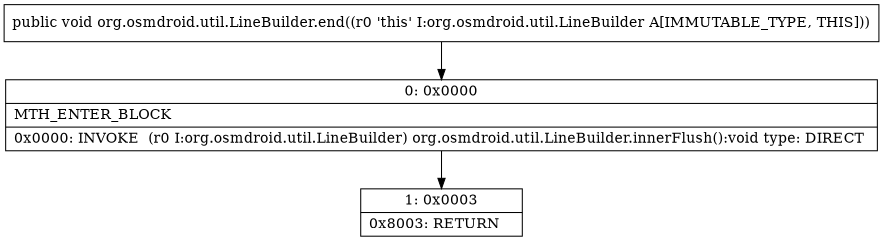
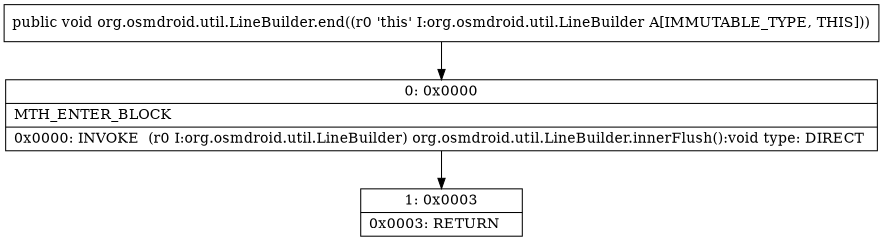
(442, 224) -> (442, 224)
